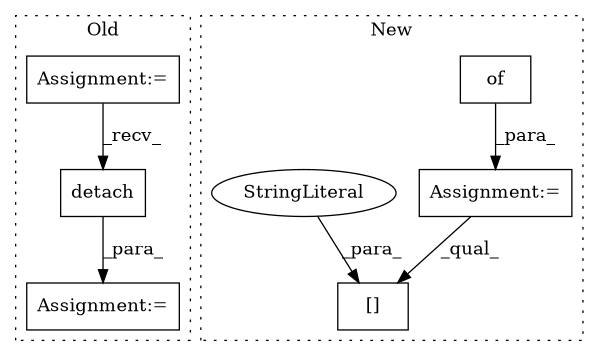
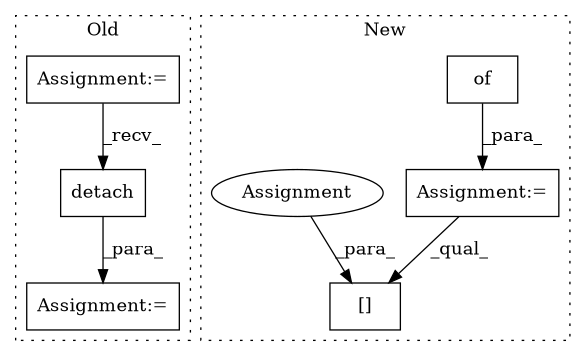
(304, 193) -> (297, 193)
